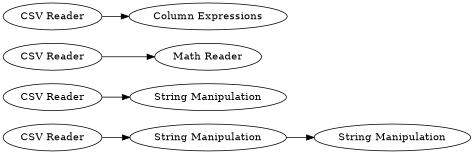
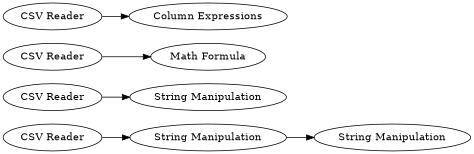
(208, 57) -> (208, 57)
